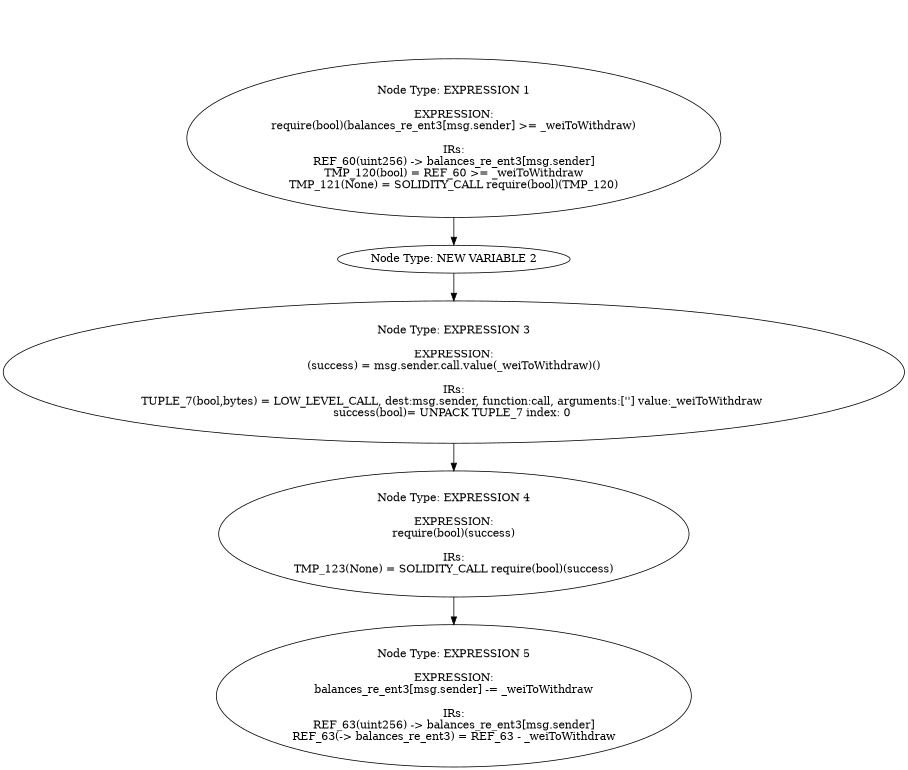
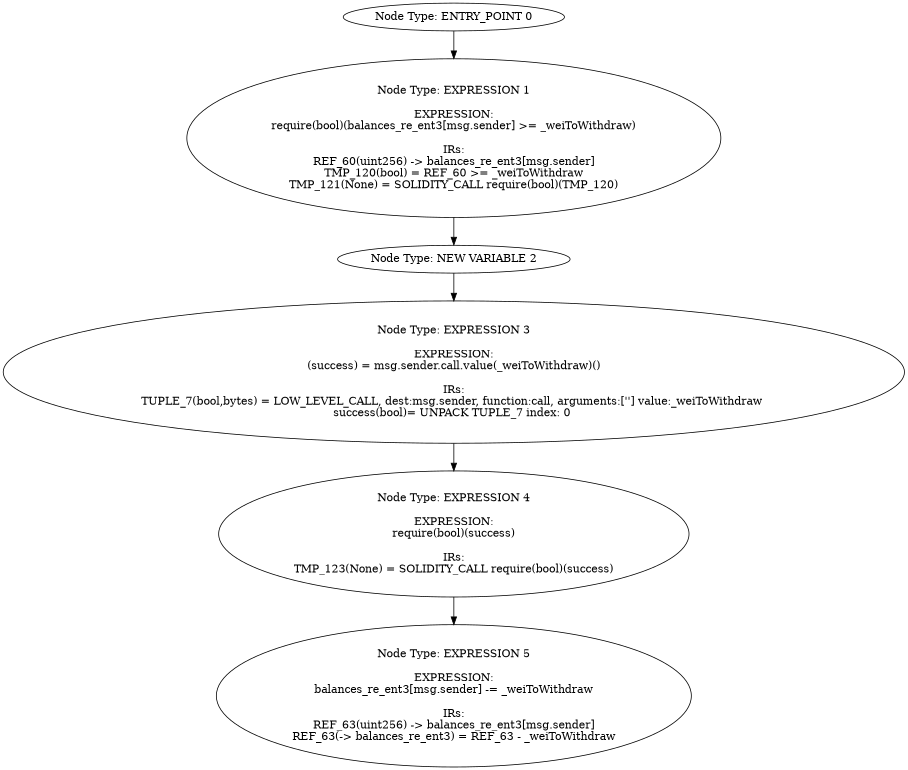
none -> (454, 17)
